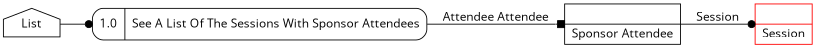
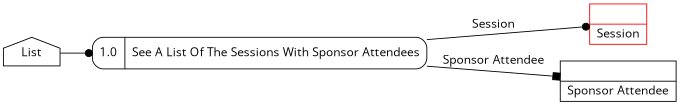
(496, 18) -> (494, 61)
(714, 24) -> (505, 33)
